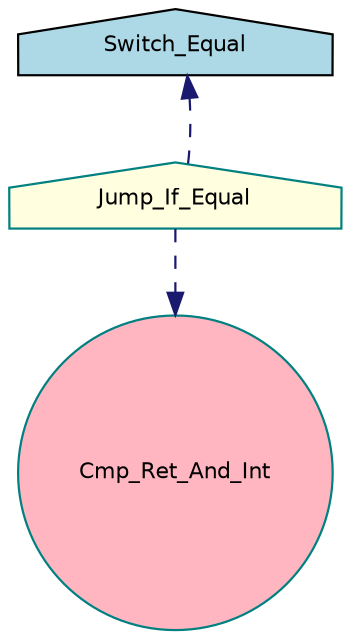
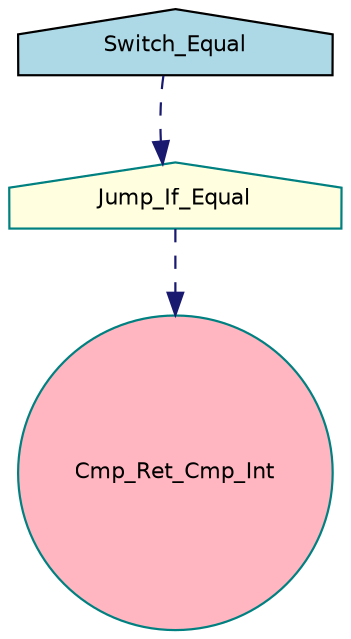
(190, 131) -> (161, 108)
(175, 473) -> (175, 473)
